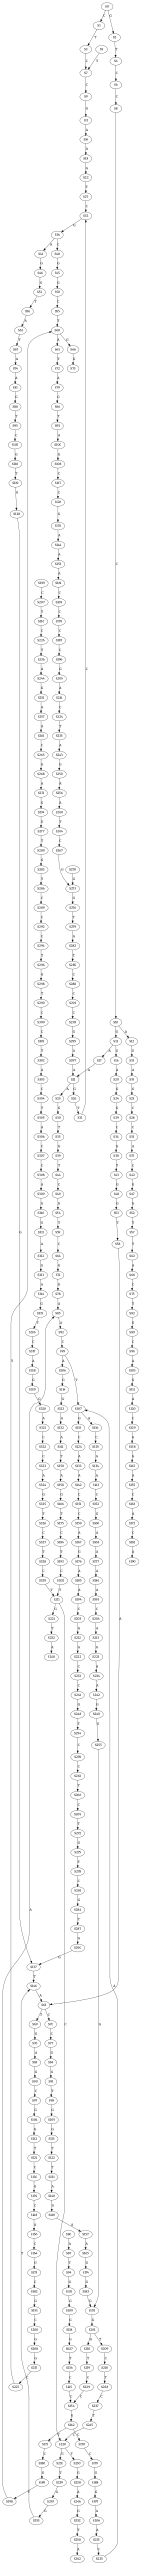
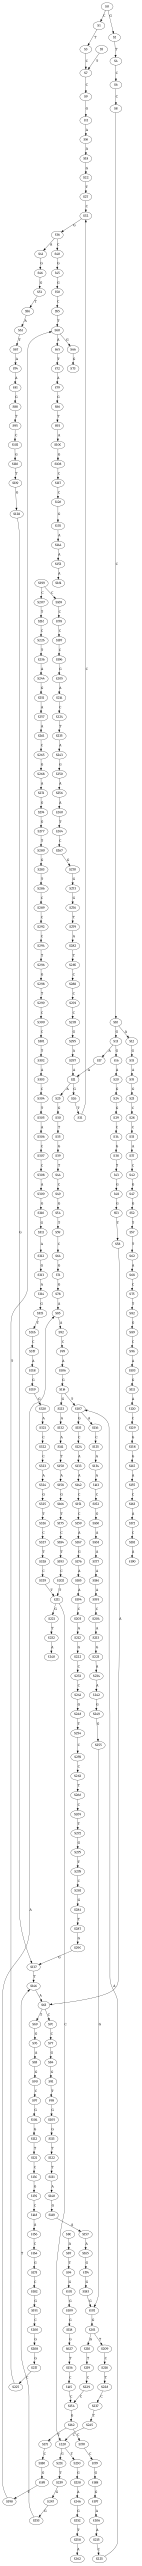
(59, 592) -> (49, 592)
(60, 870) -> (65, 859)
(74, 1378) -> (69, 1399)
